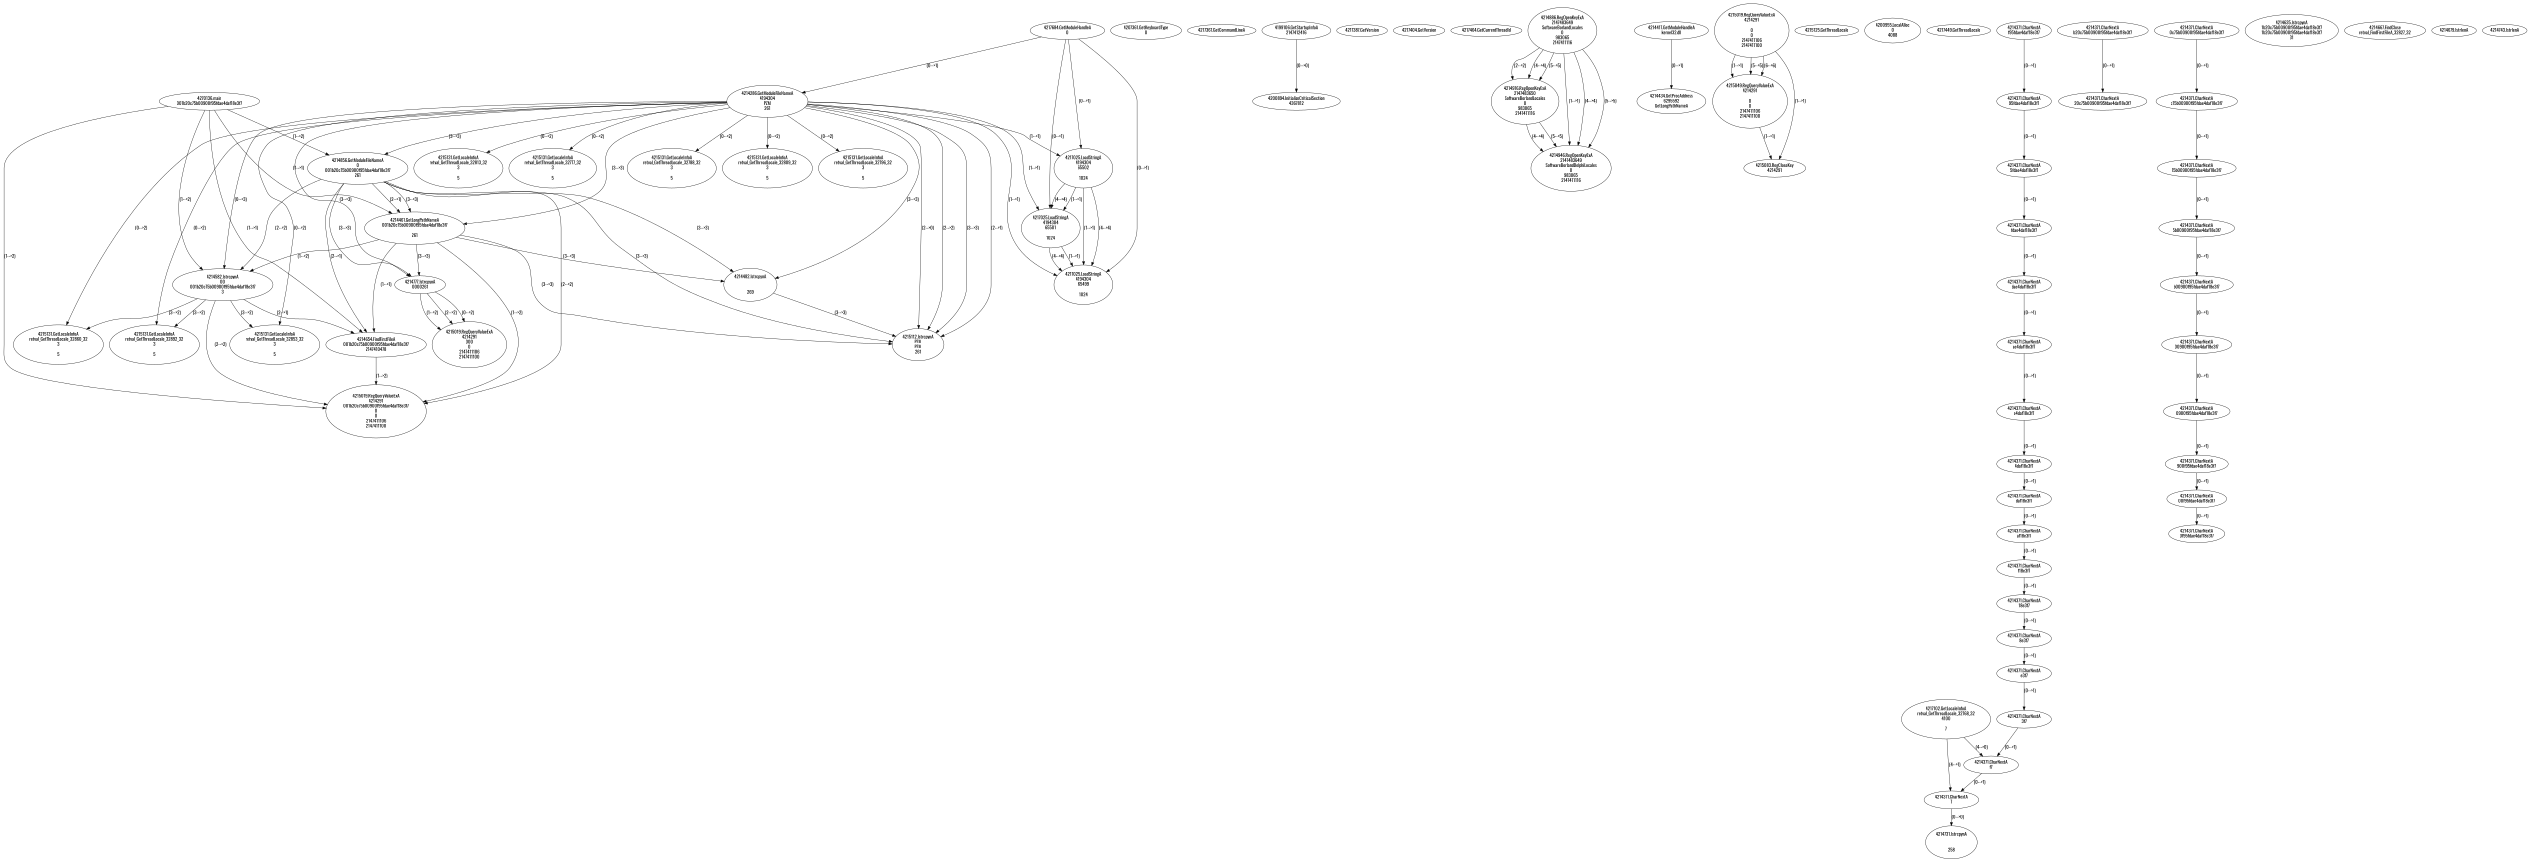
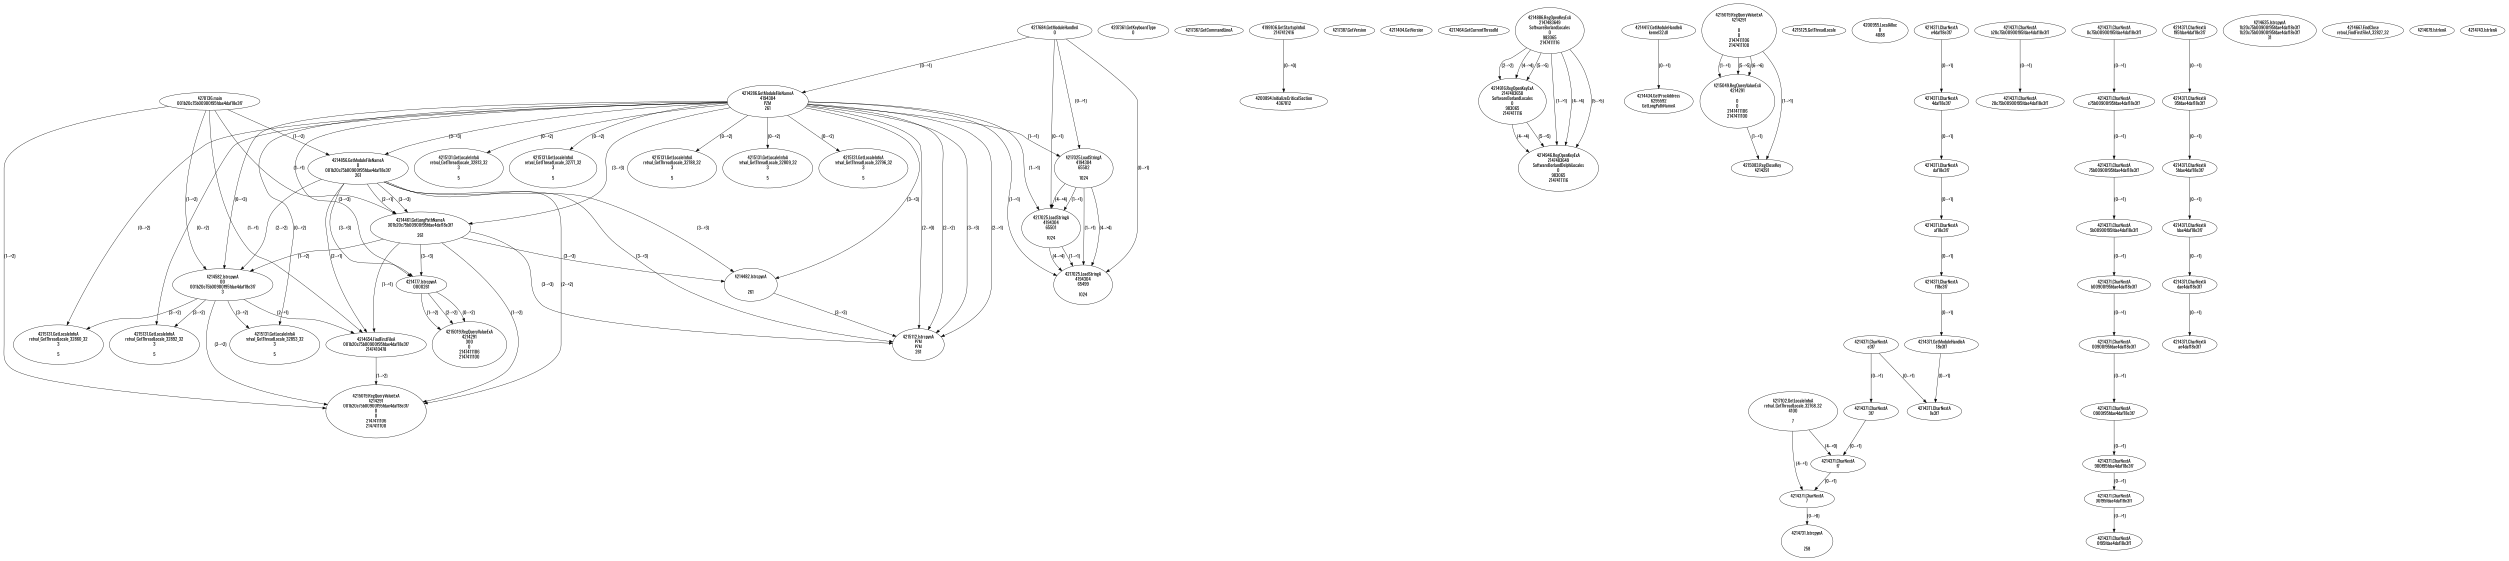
(1959, 31) -> none
(750, 285) -> (751, 285)
(2024, 376) -> none
(2024, 604) -> (1941, 345)
(2024, 654) -> (1902, 377)
